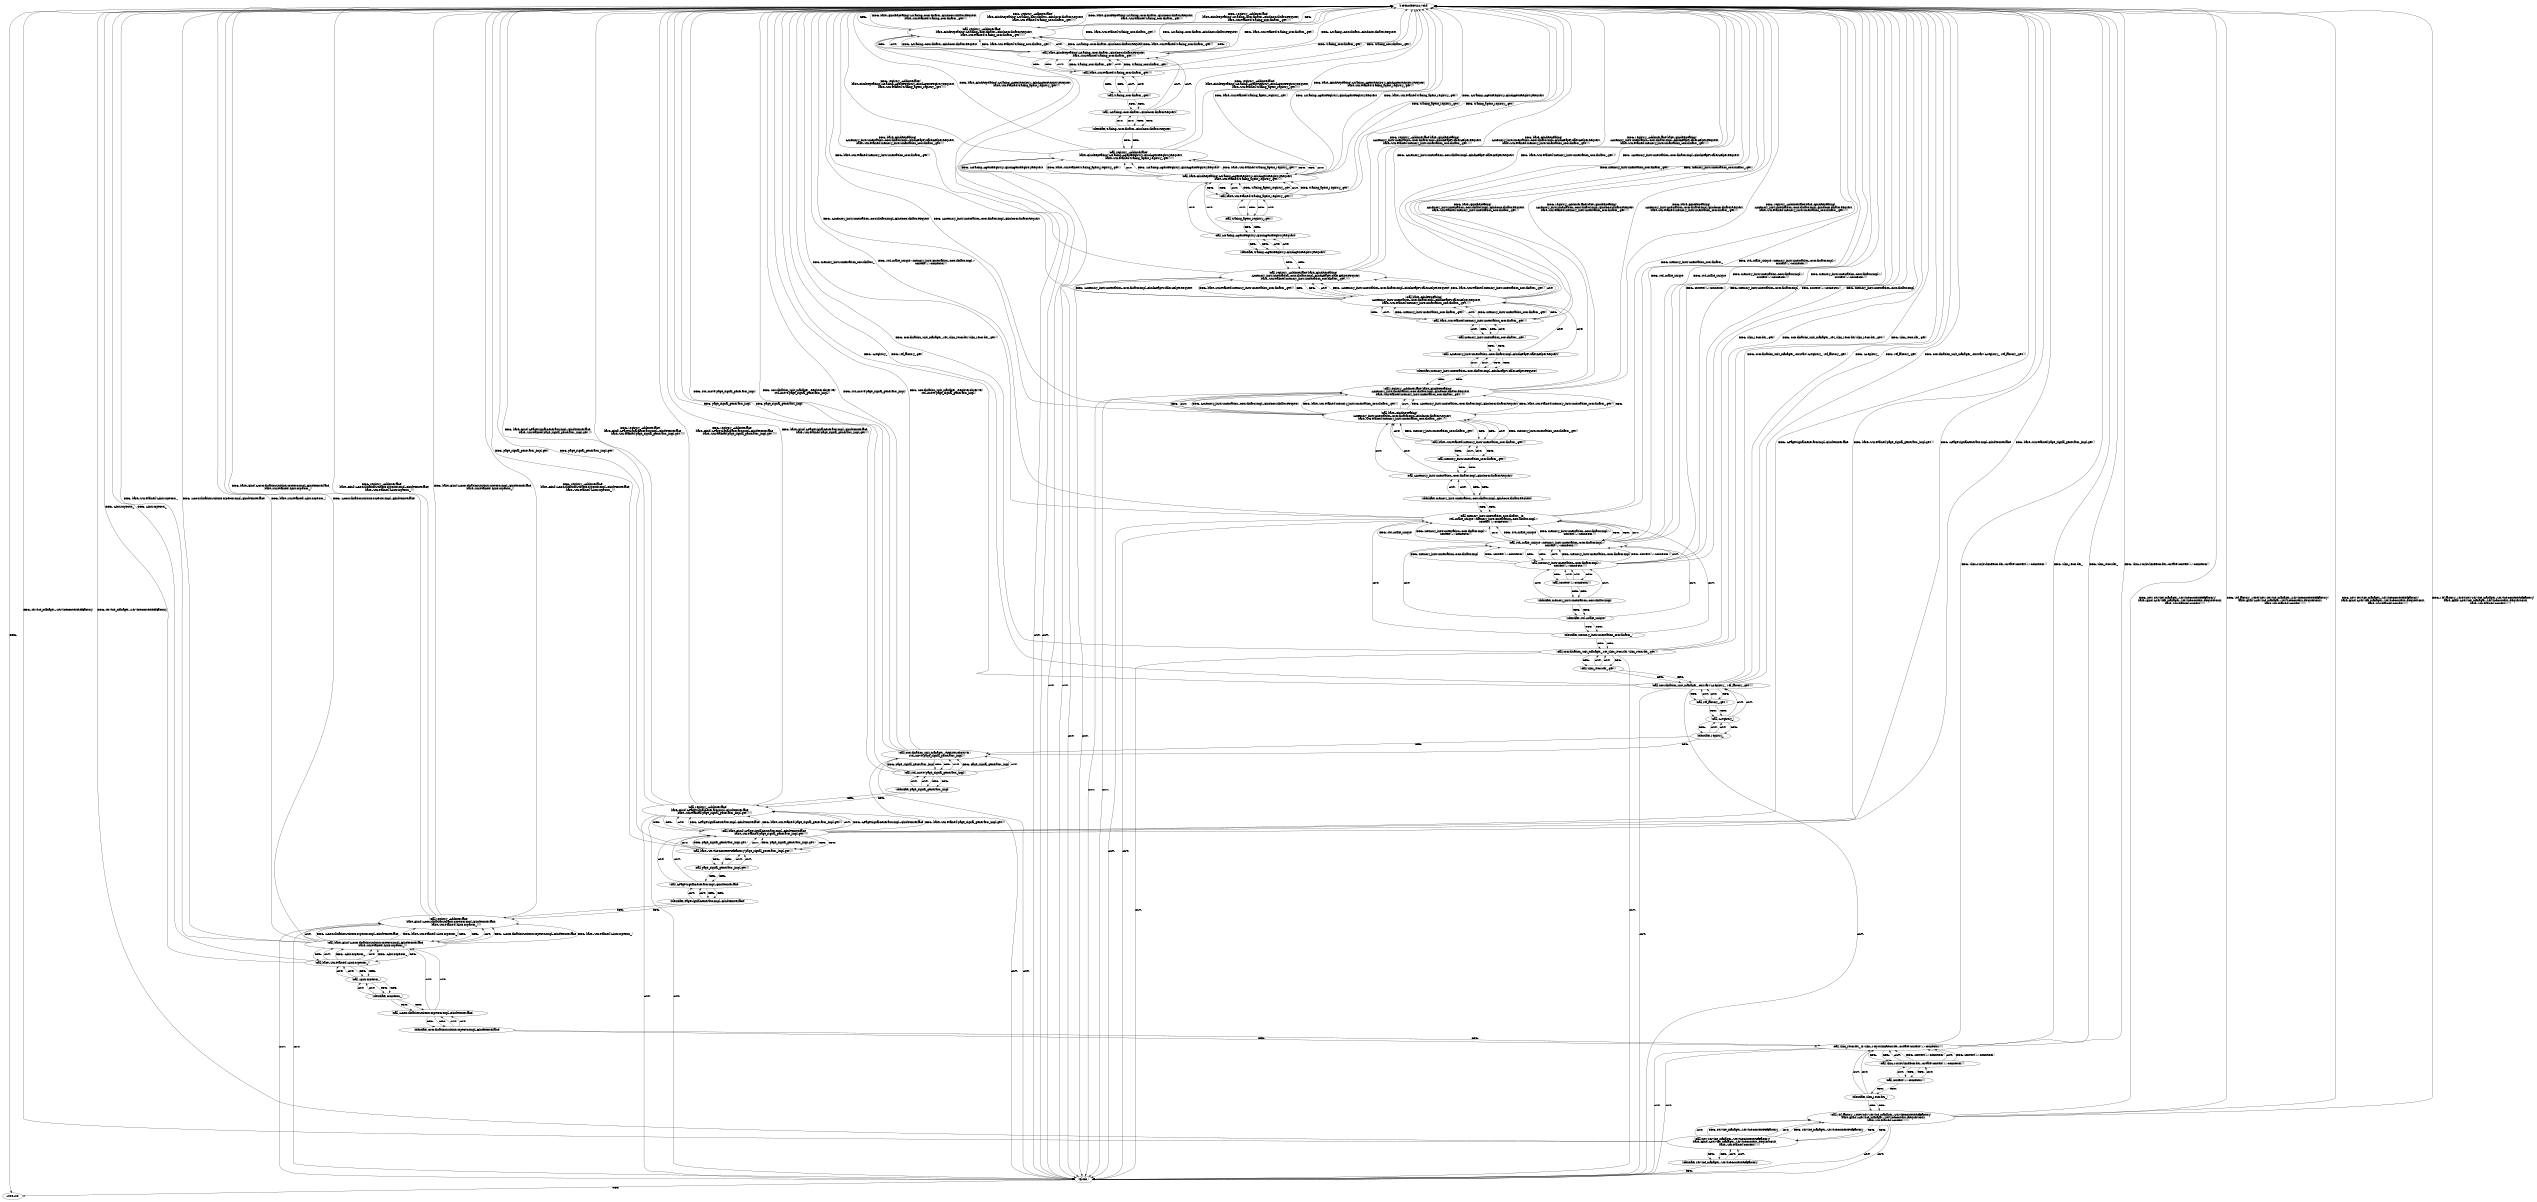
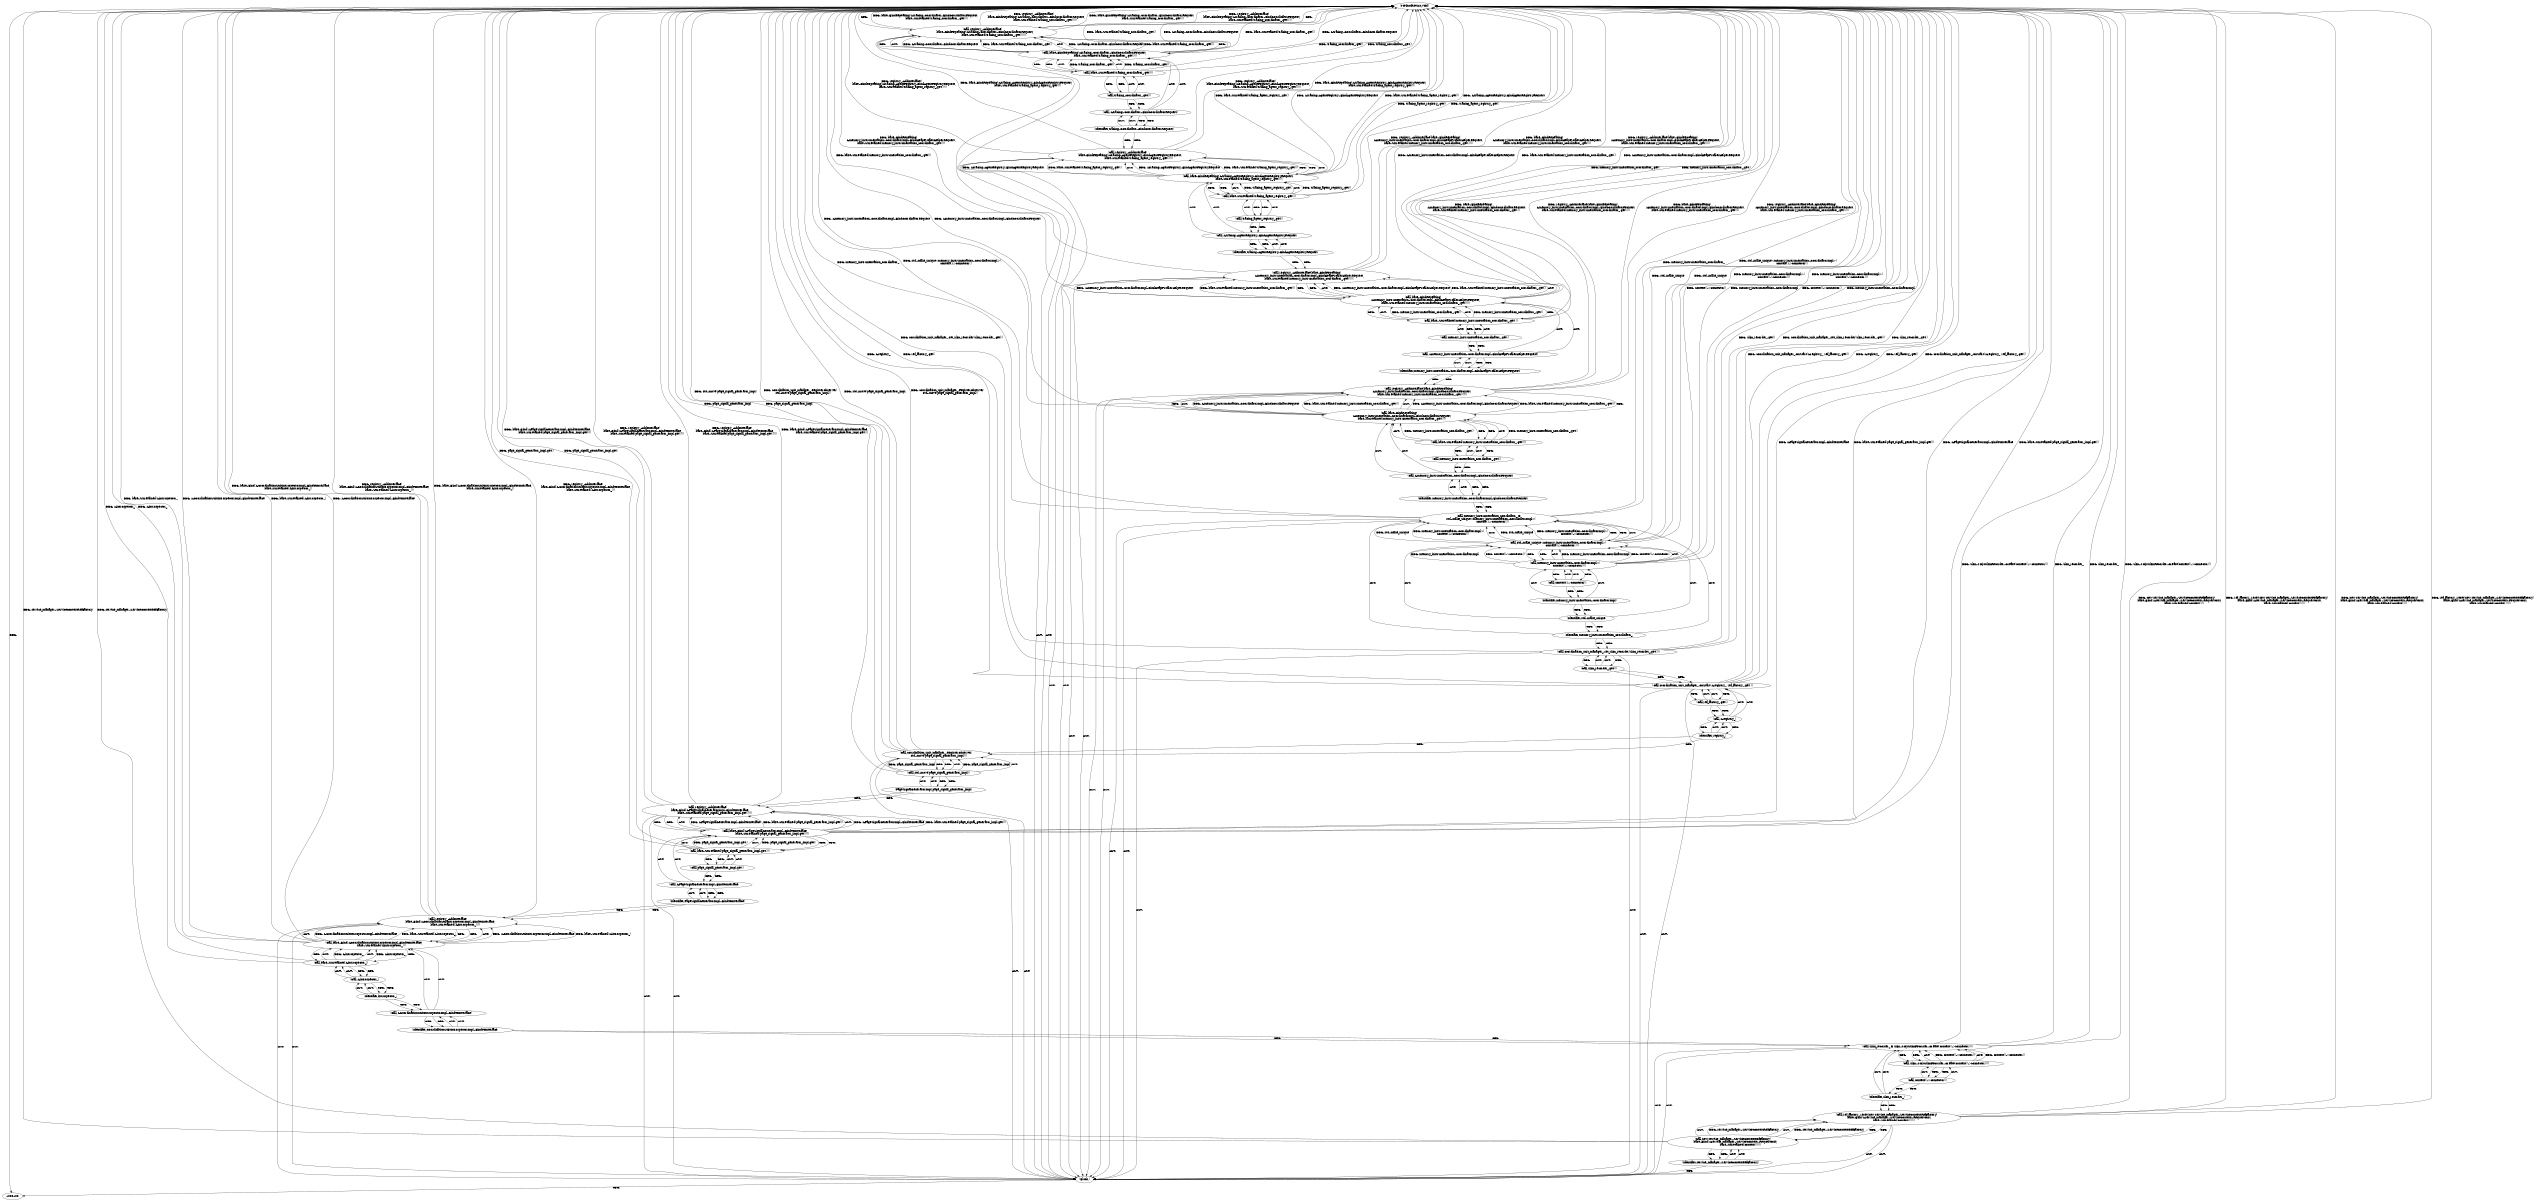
(922, 790) -> (934, 790)
(743, 851) -> (730, 851)
(387, 997) -> (381, 997)
